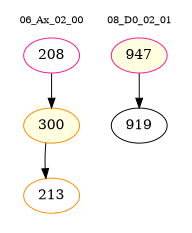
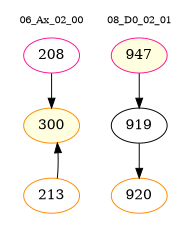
(45, 156) -> (58, 166)
none -> (139, 196)
